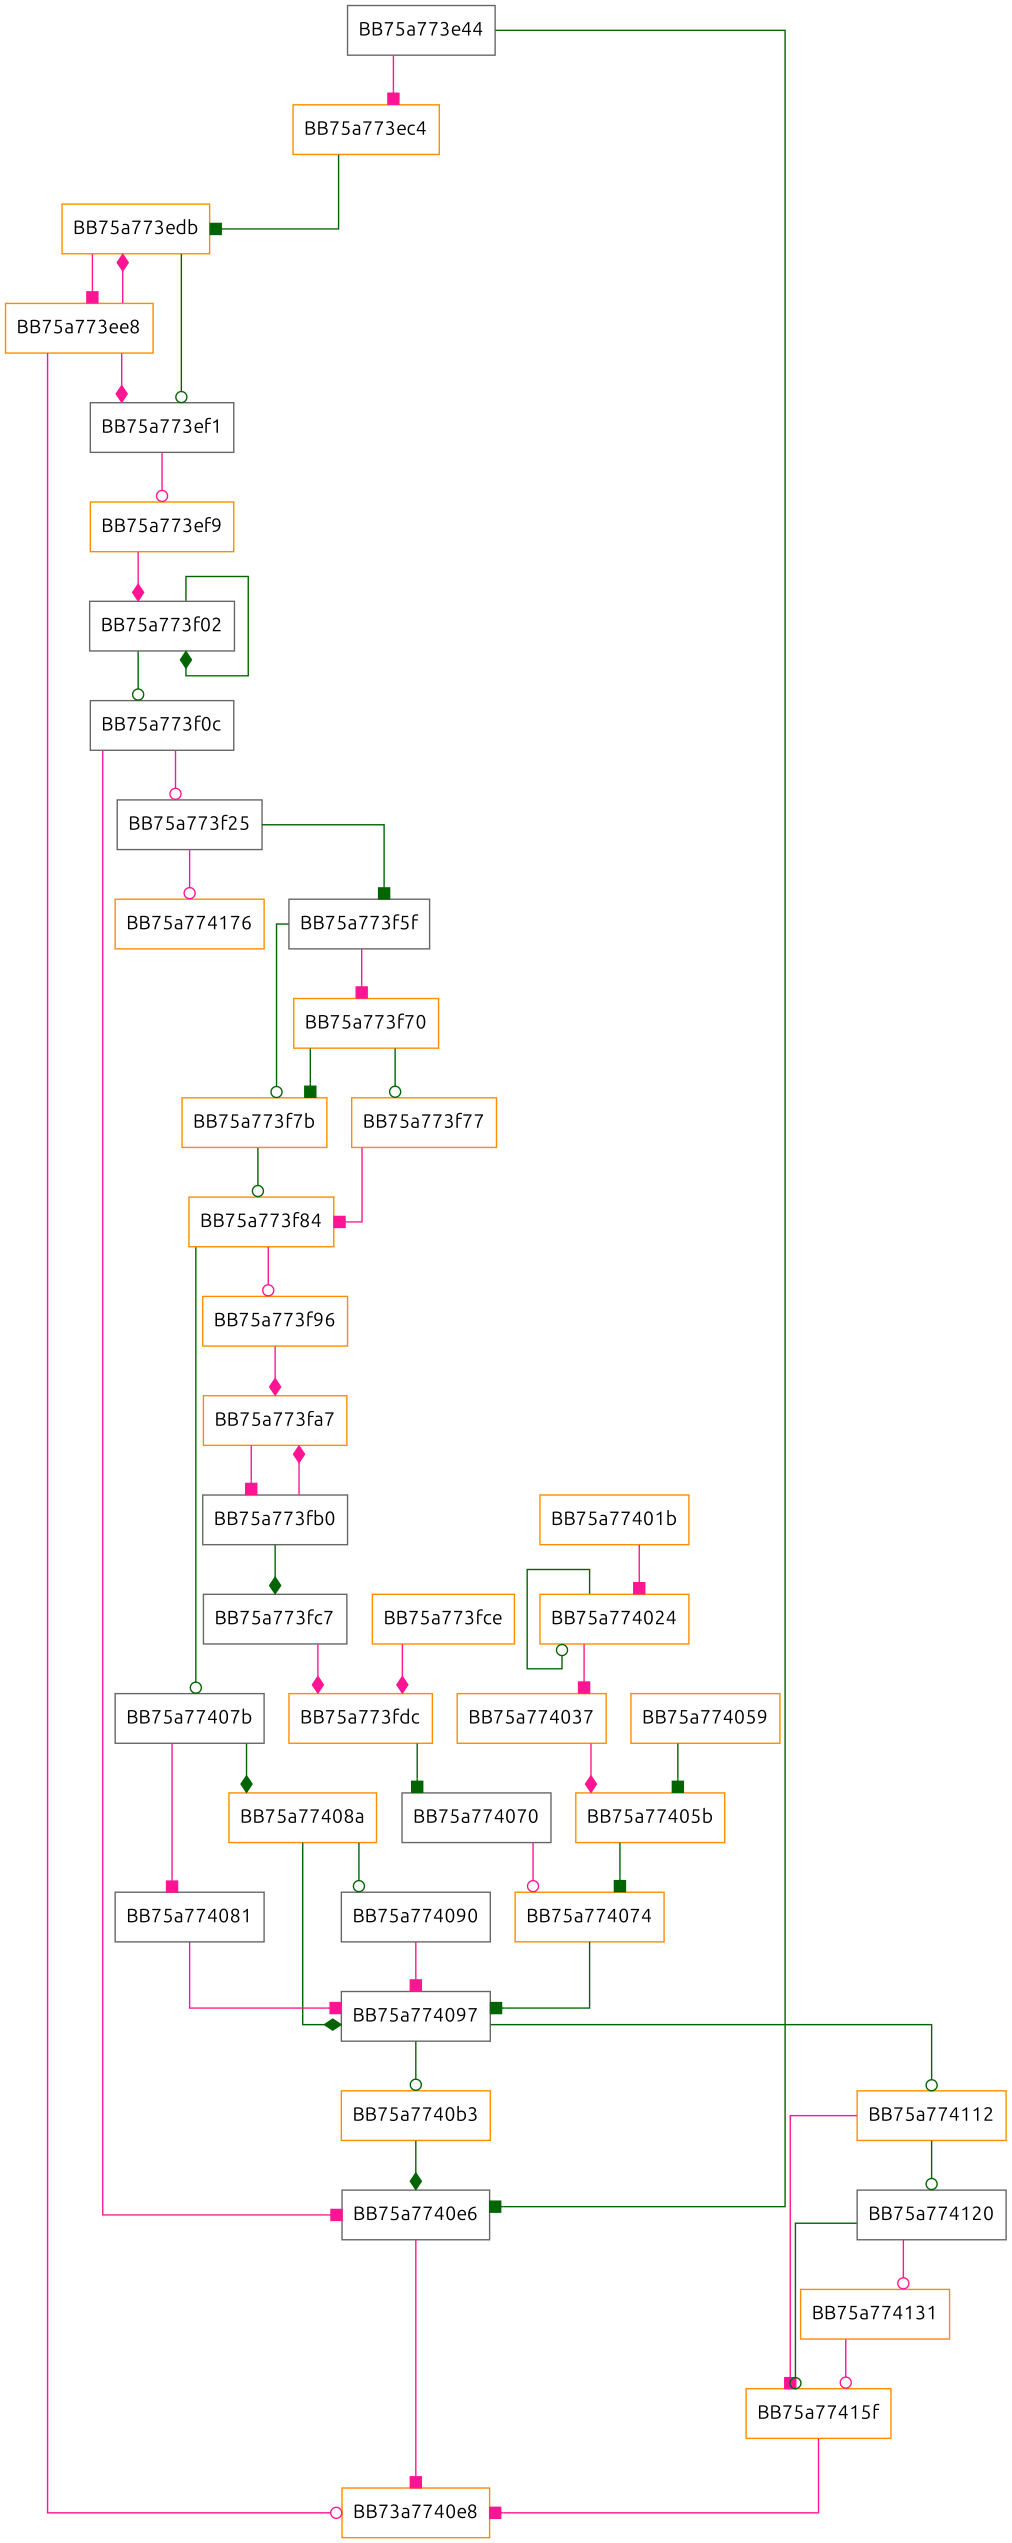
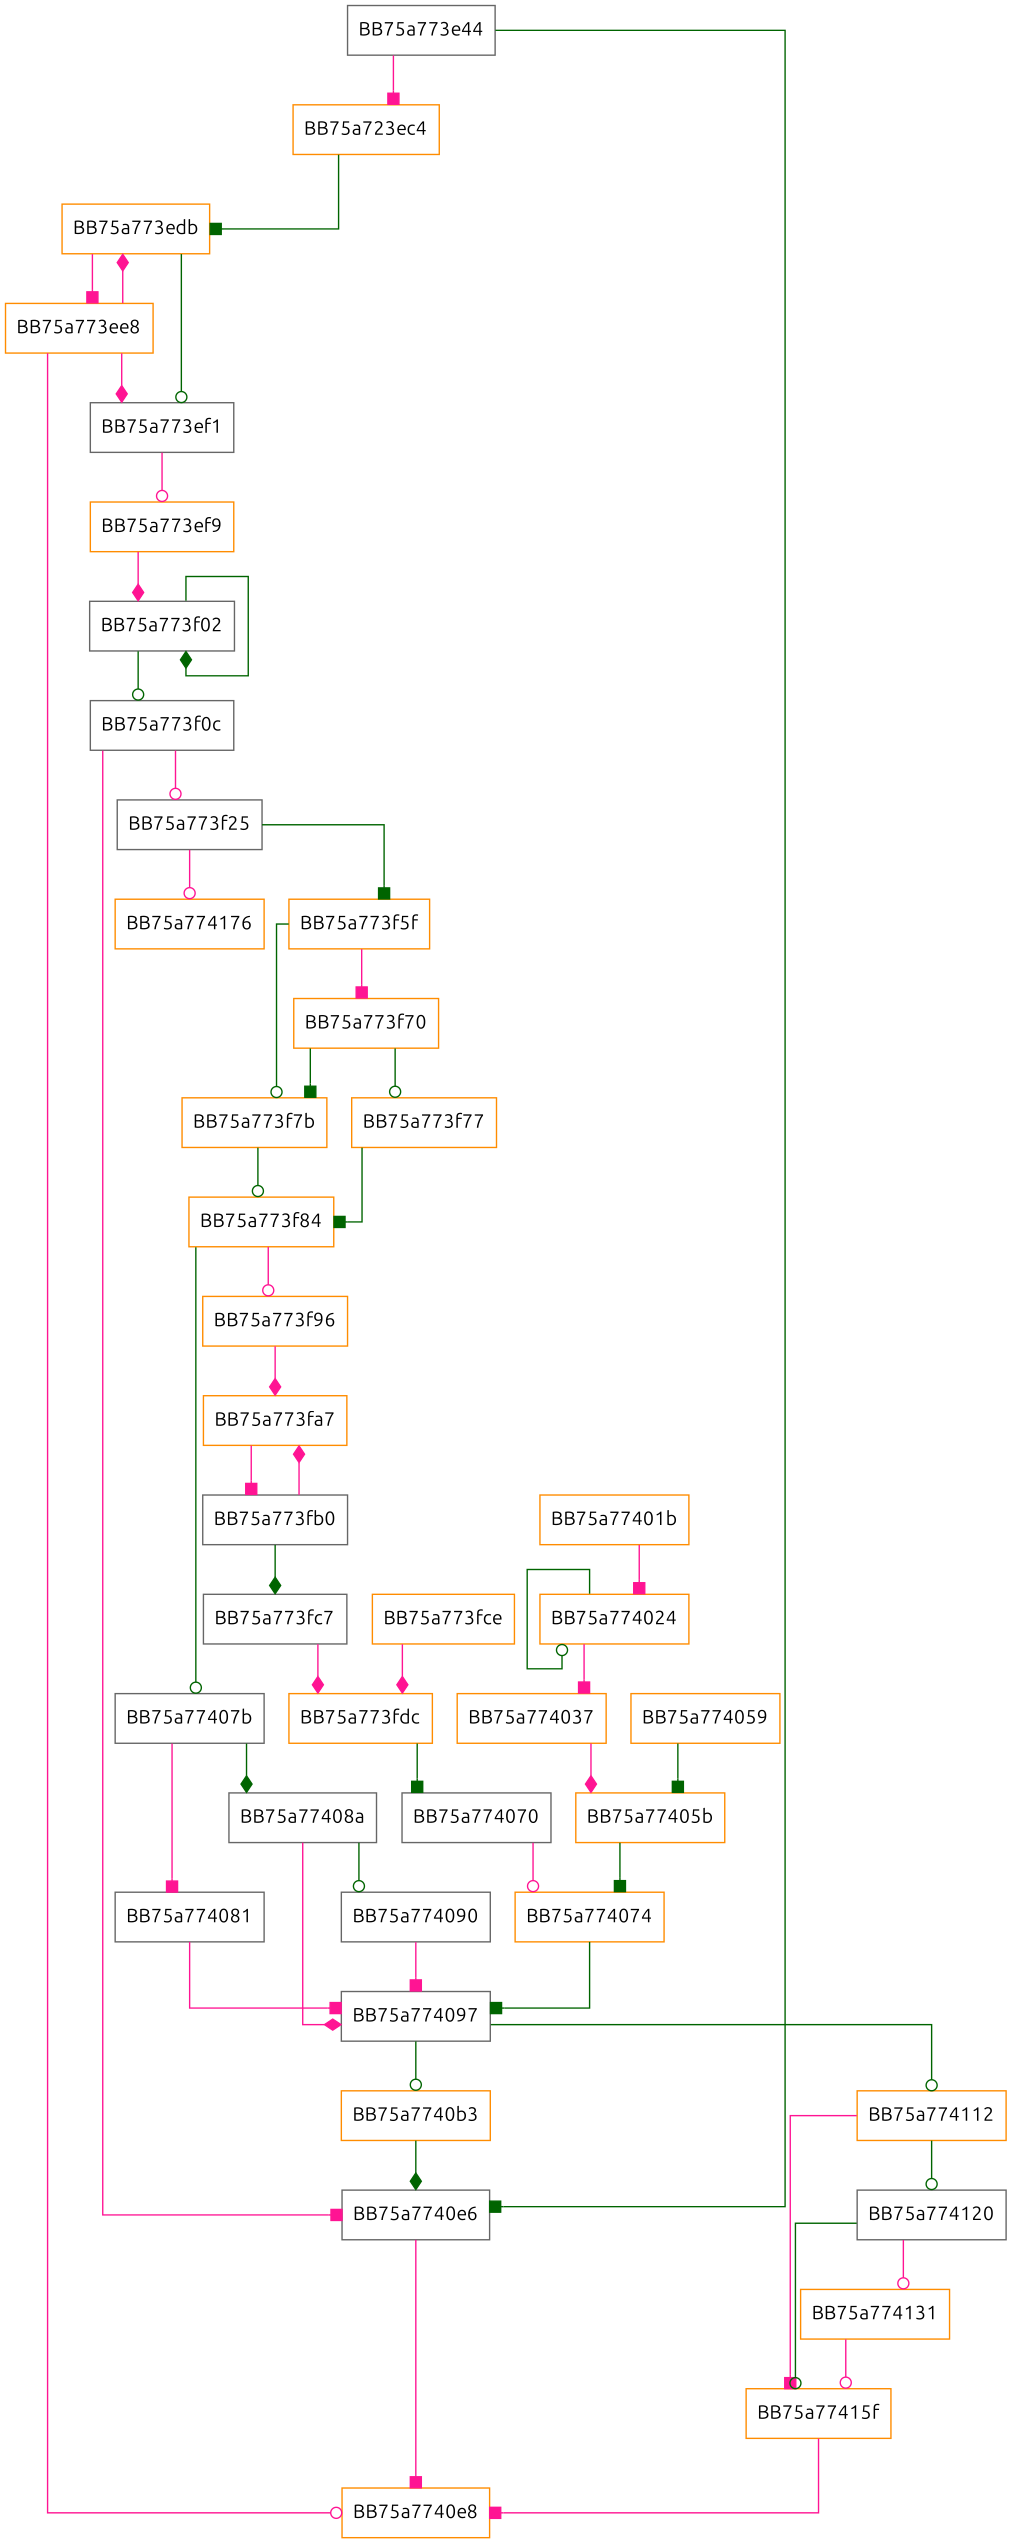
(366, 130) -> (366, 130)
(359, 924) -> (359, 924)
(362, 1192) -> (362, 1192)
(303, 1818) -> (303, 1818)
(303, 1945) -> (303, 1945)
(416, 2513) -> (416, 2513)
